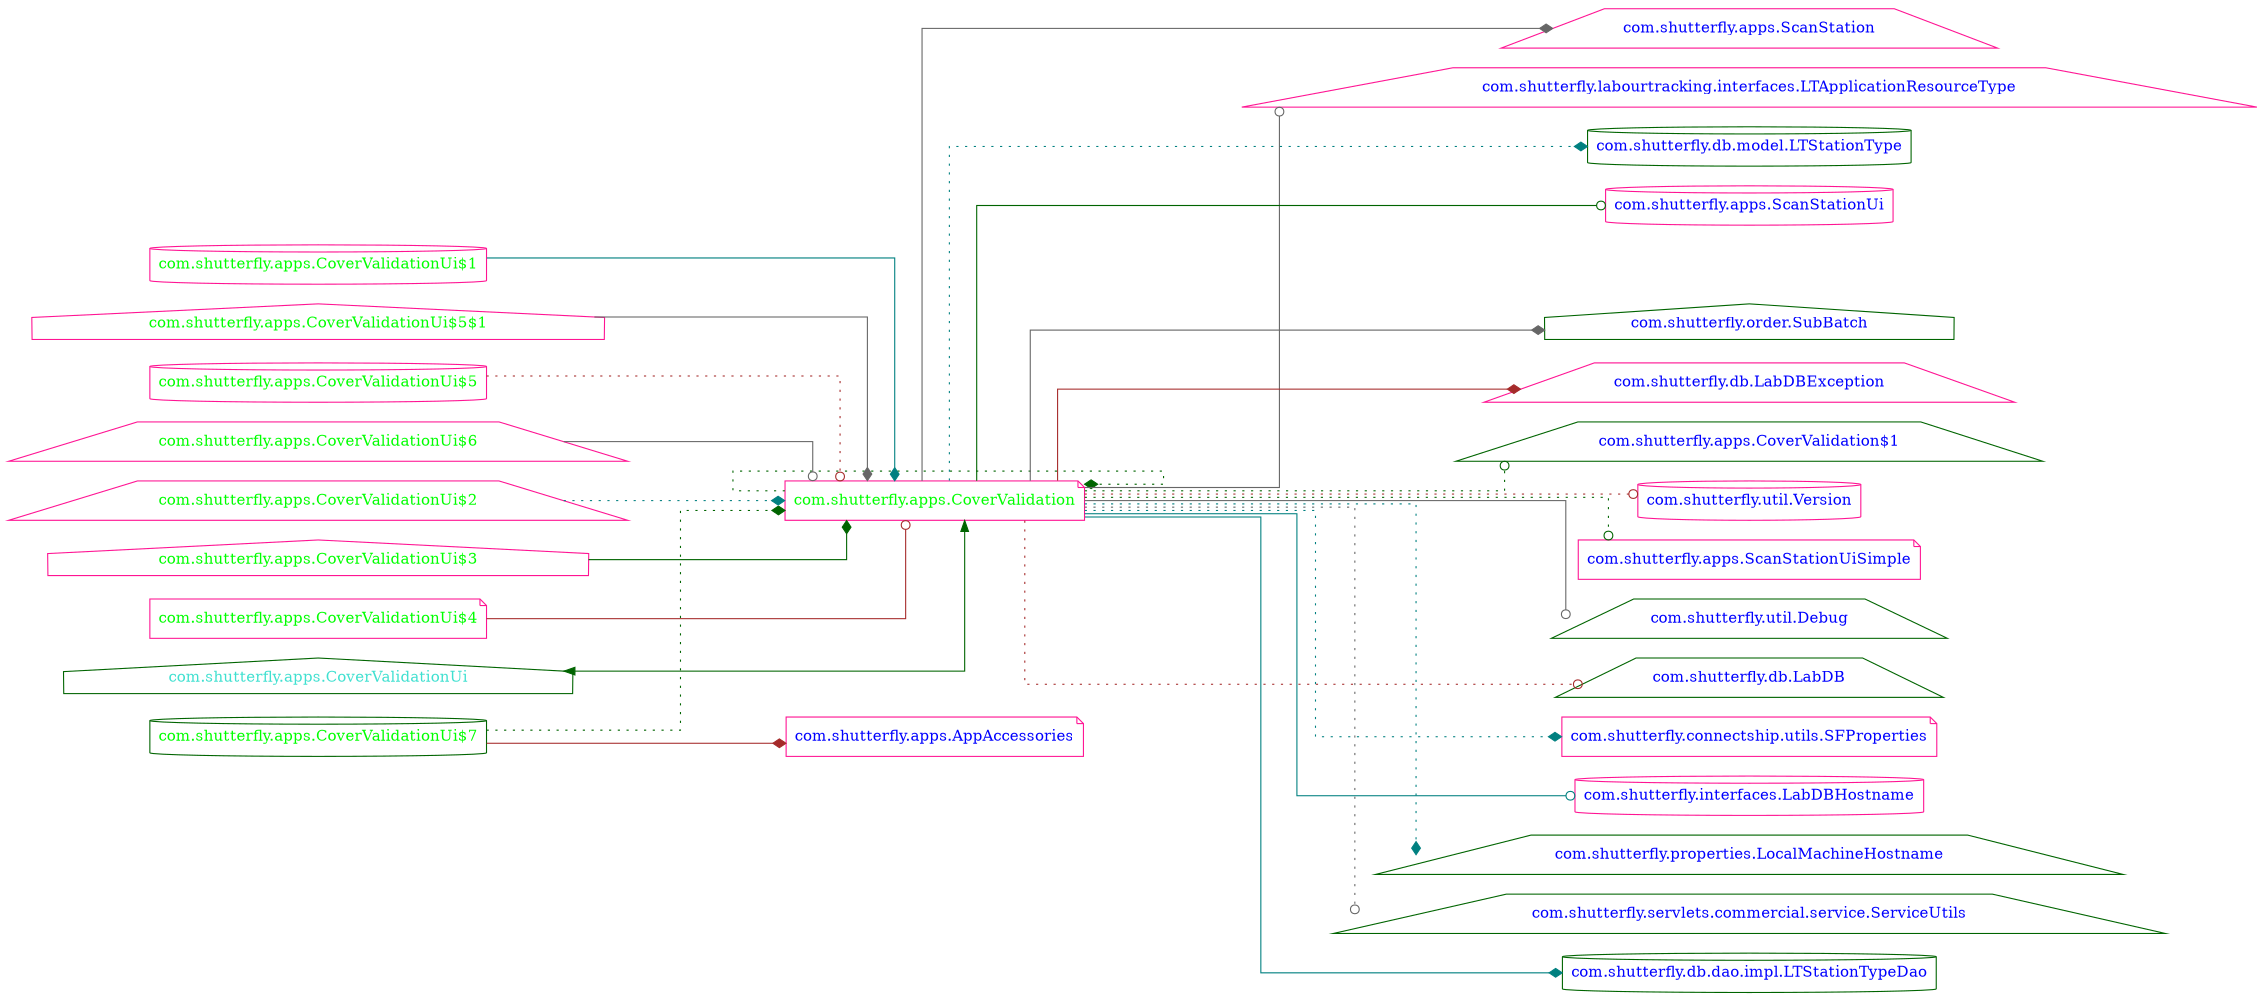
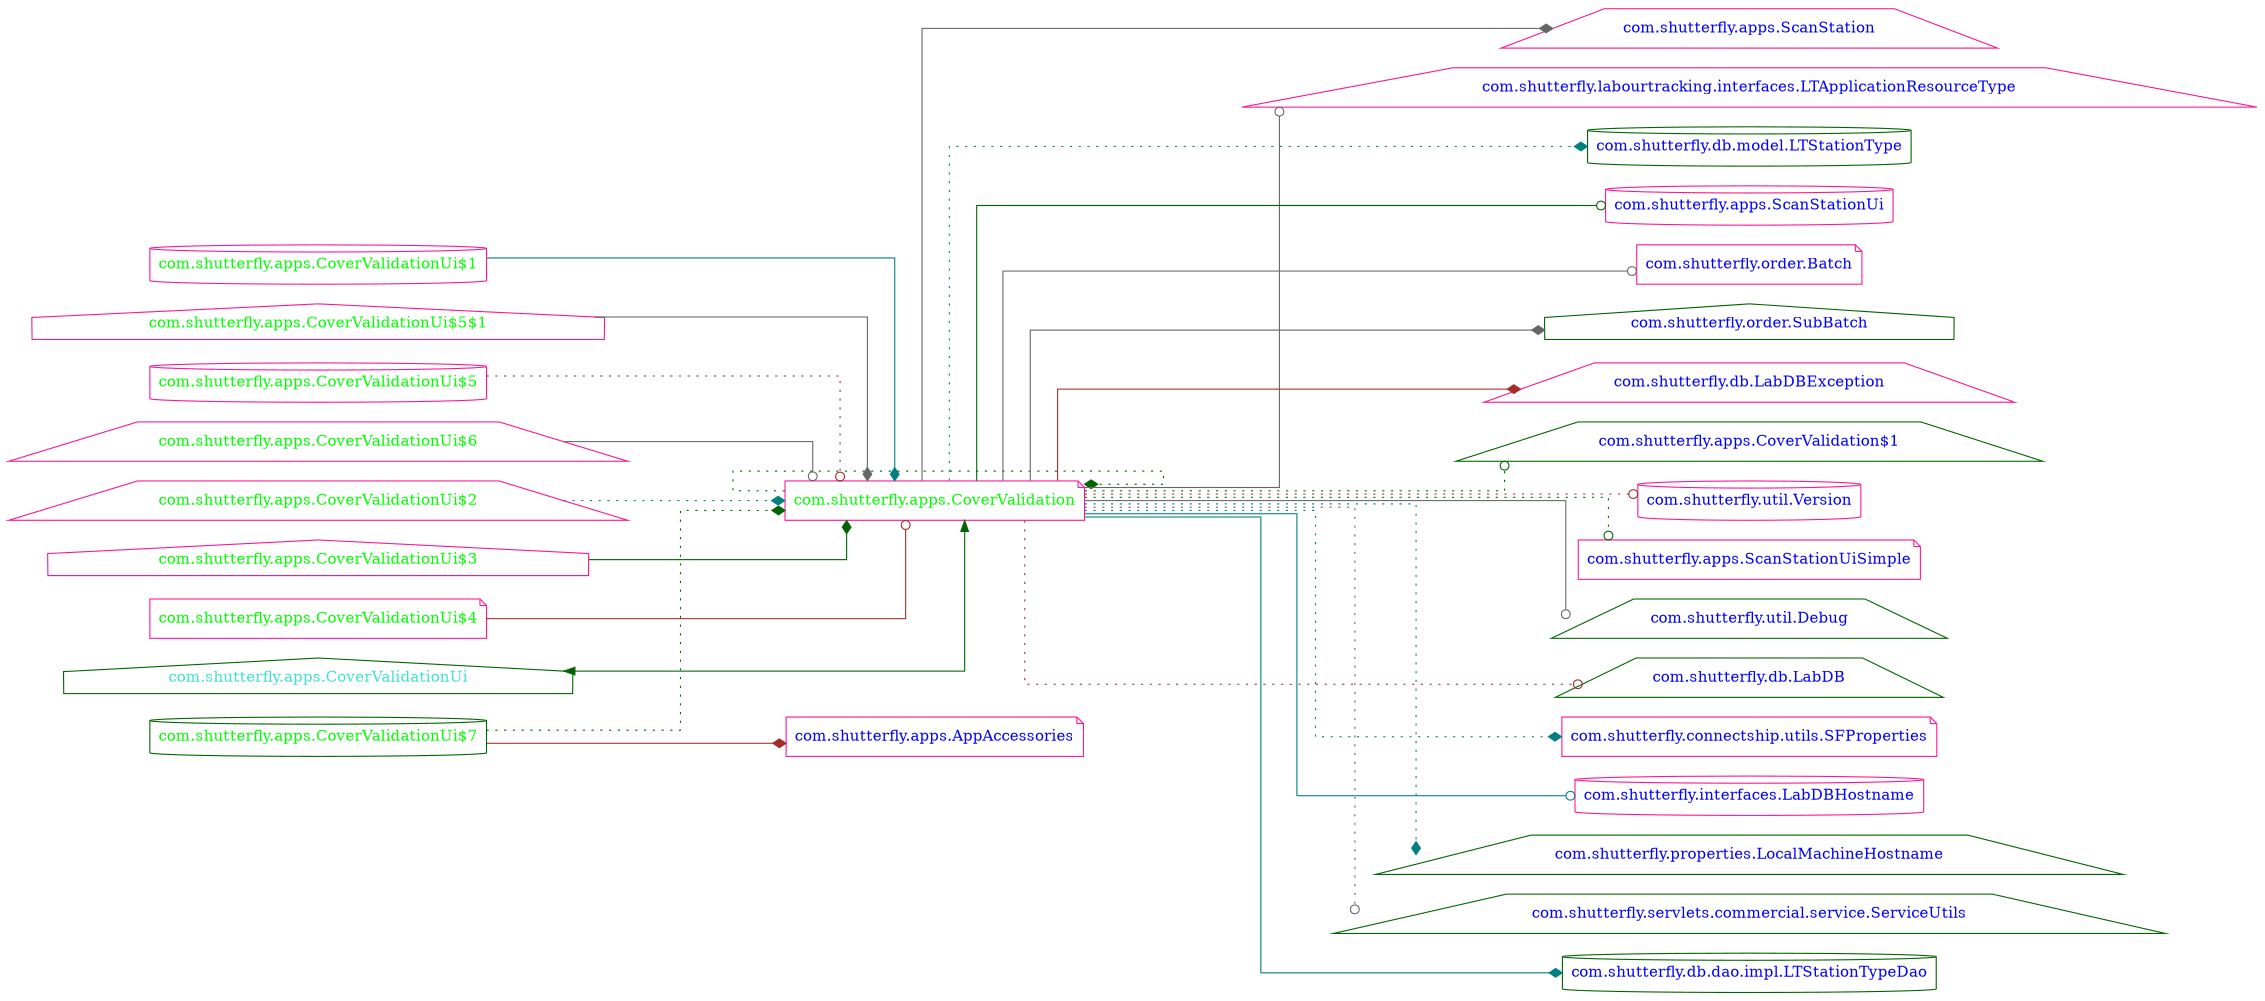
none -> (1749, 265)
